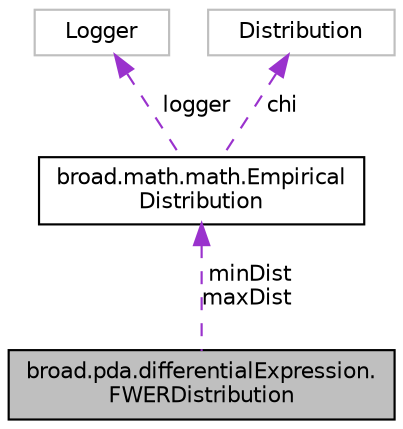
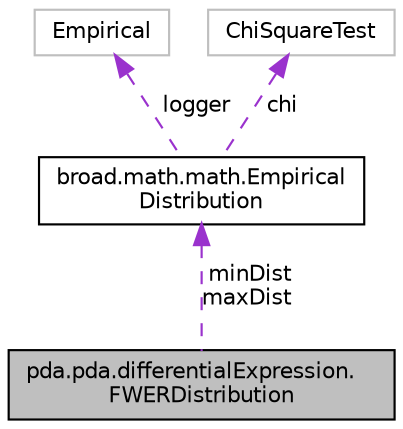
(102, 33) -> (102, 33)
(301, 33) -> (301, 33)
(202, 385) -> (202, 385)
